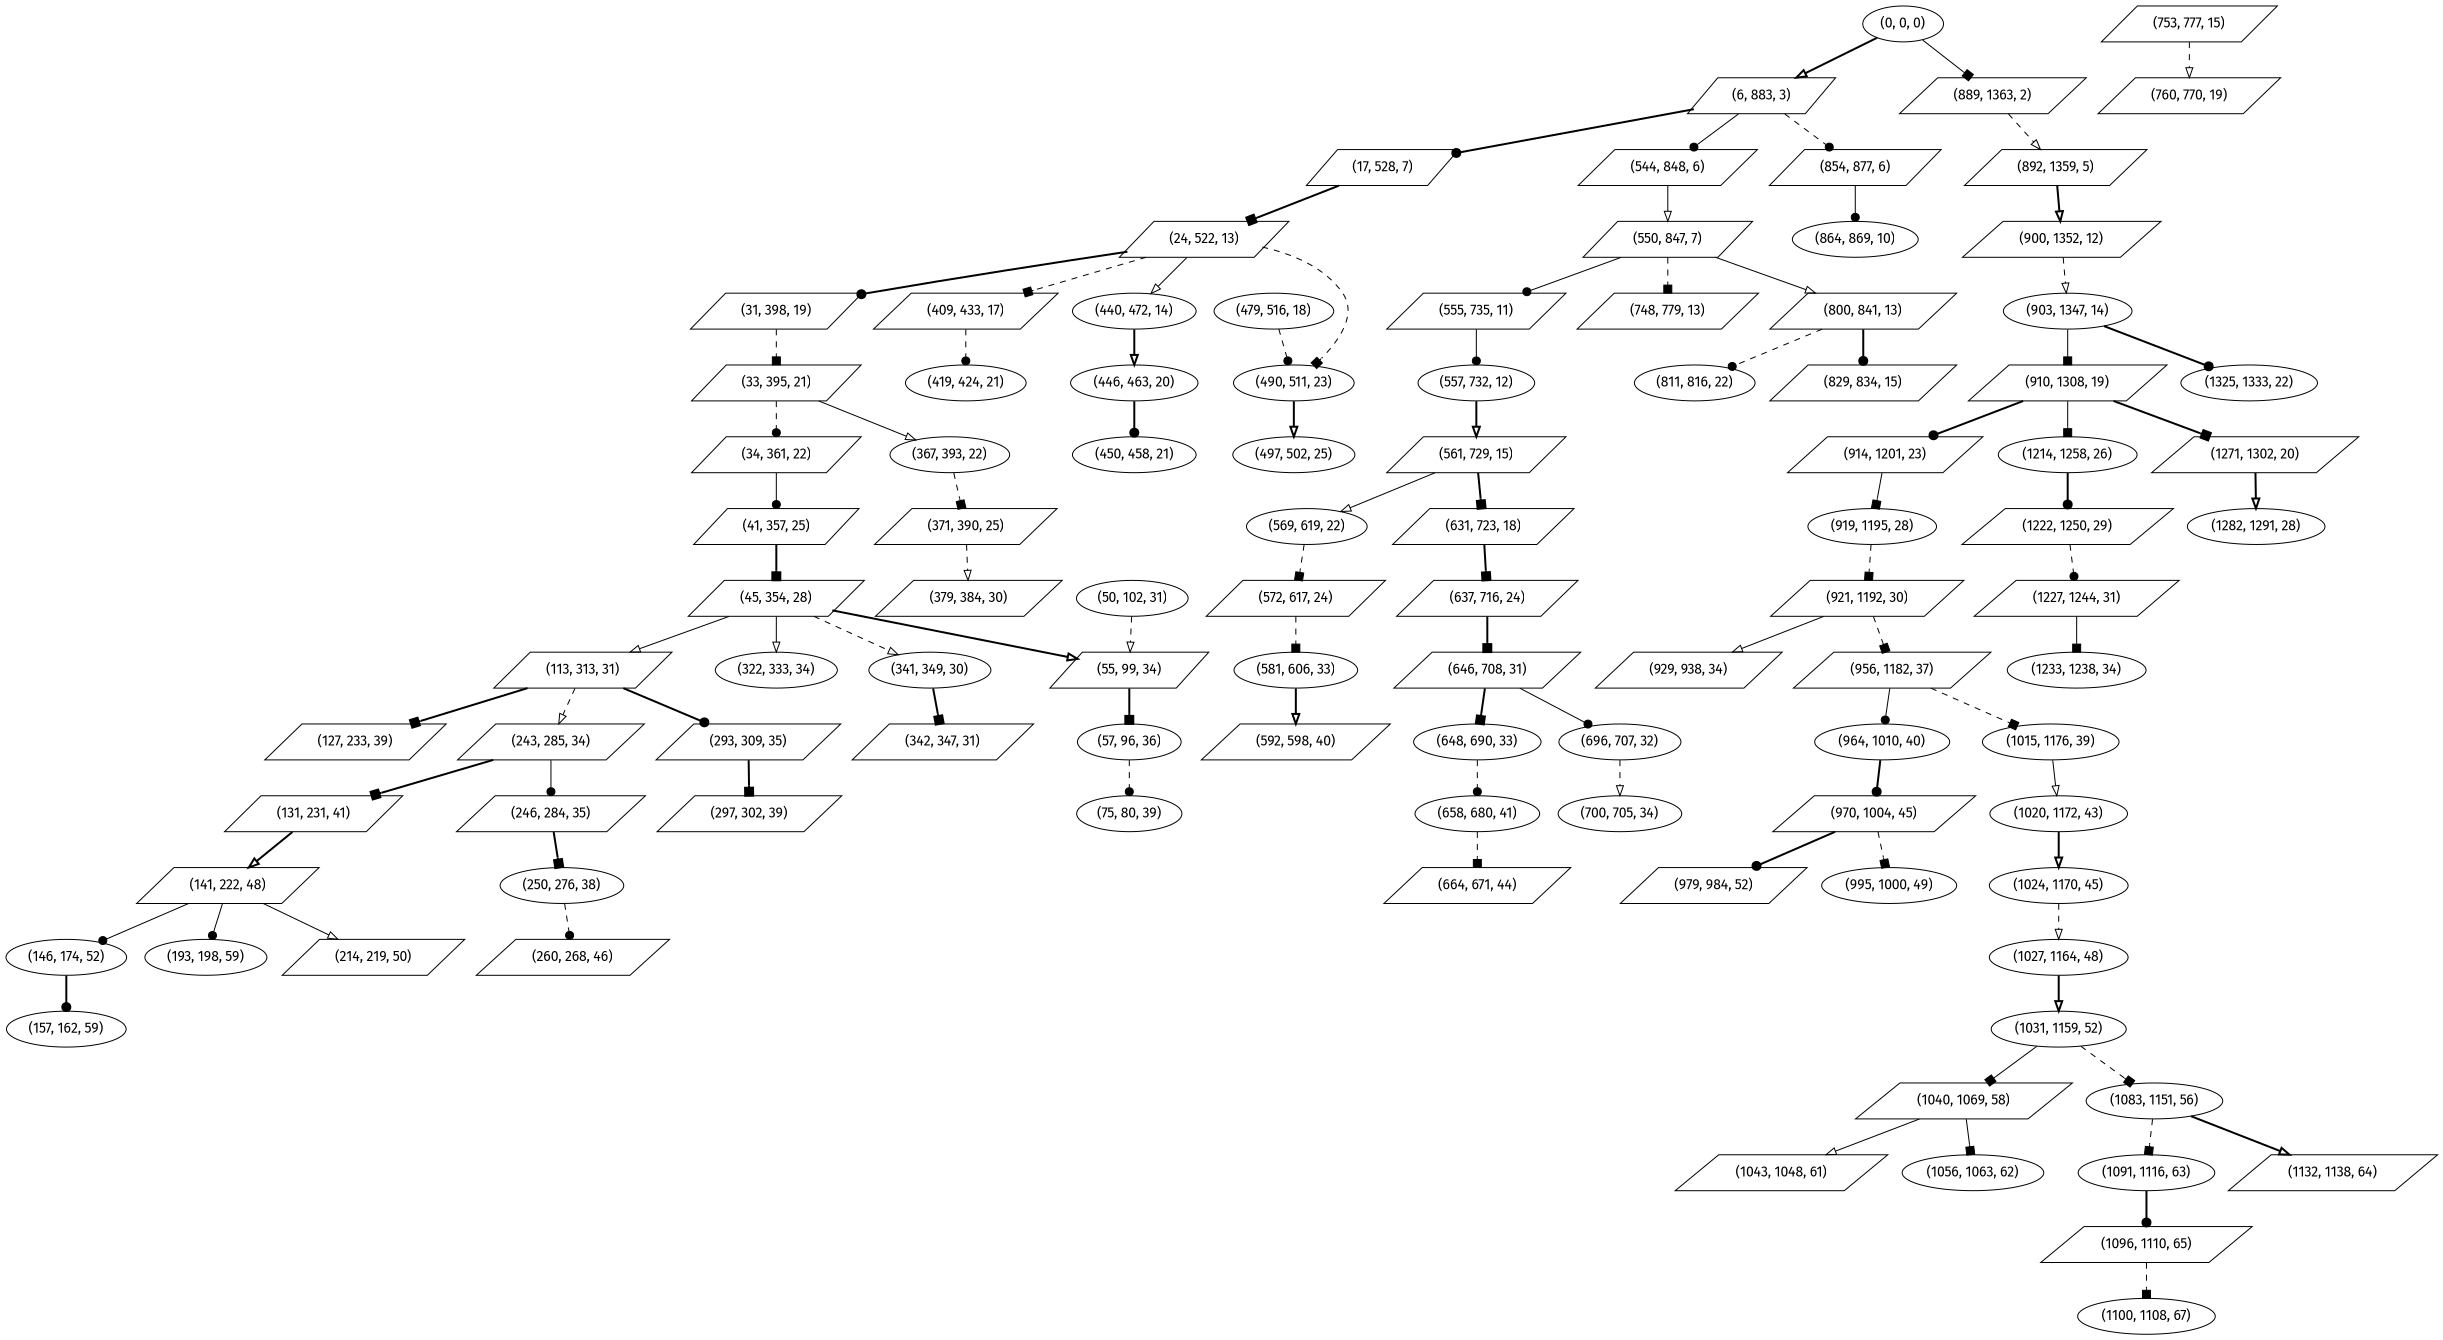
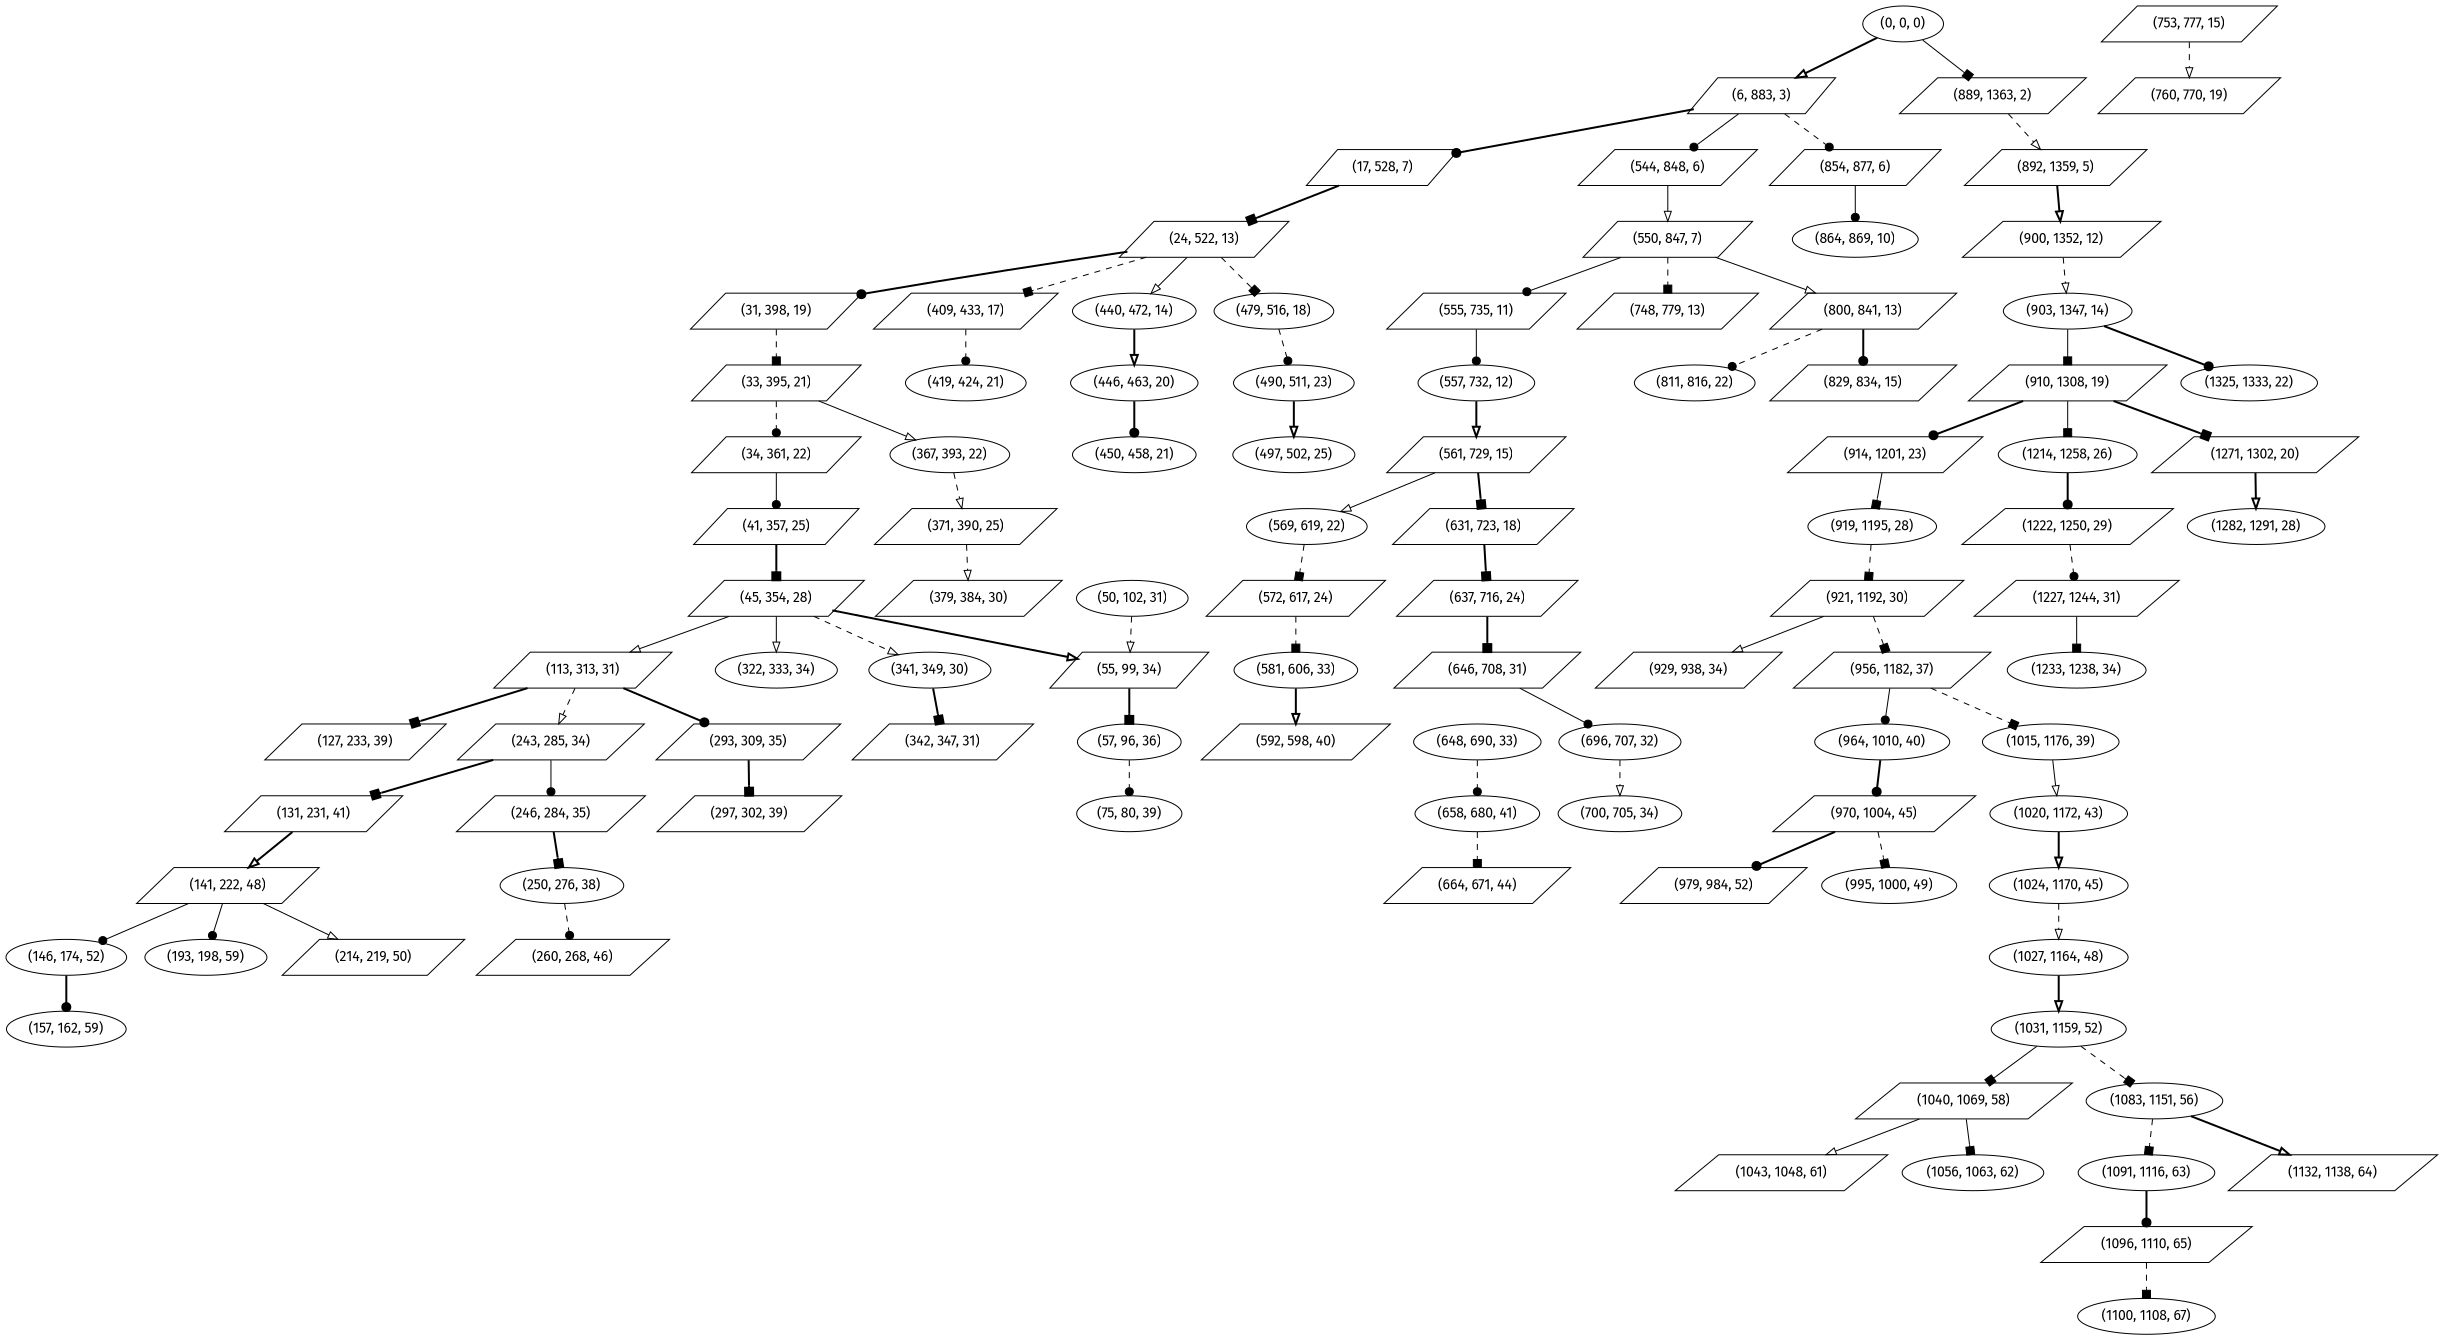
(1336, 285) -> (1236, 272)
(957, 486) -> (957, 486)
(1483, 701) -> none
